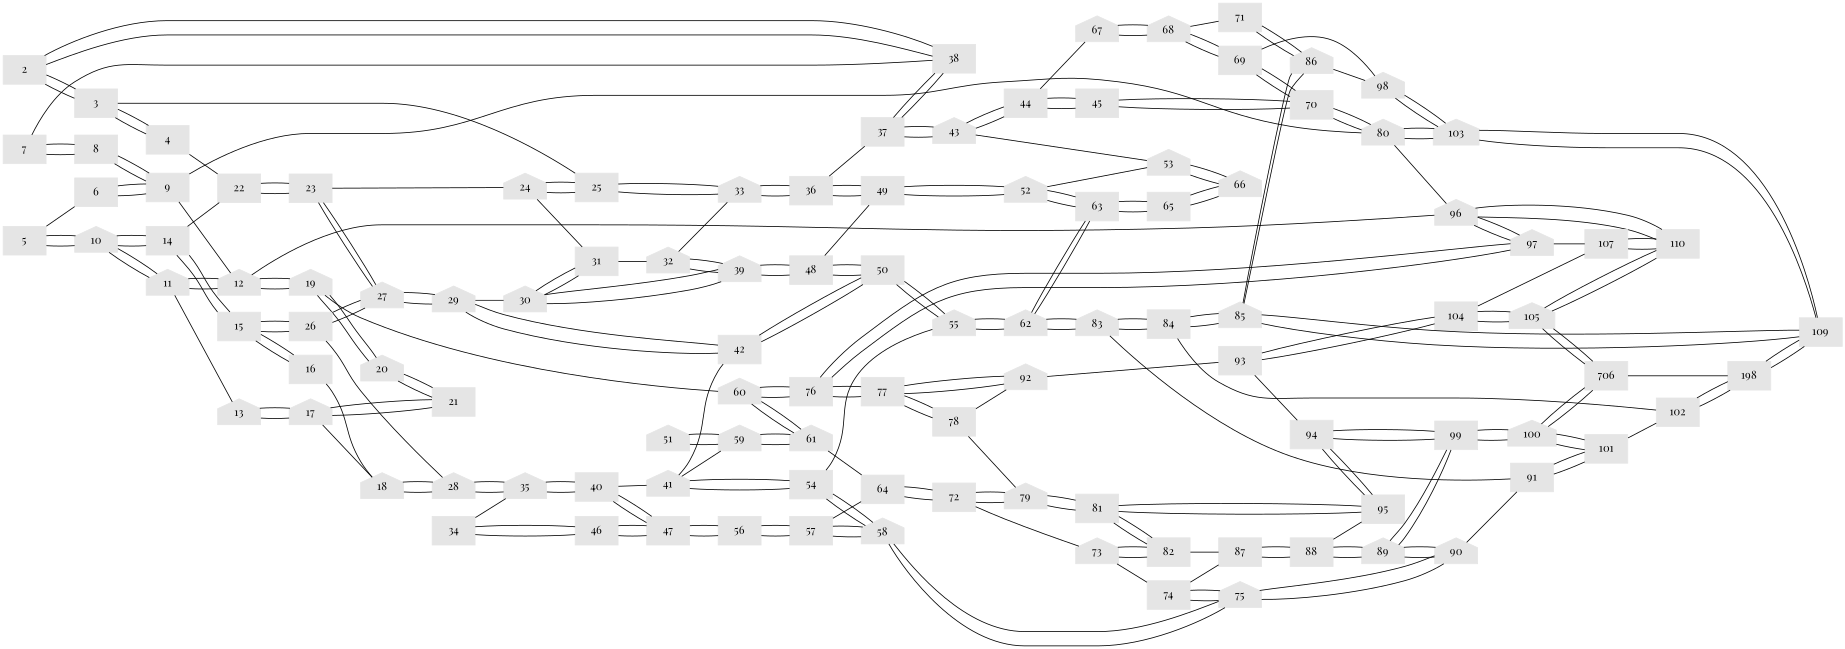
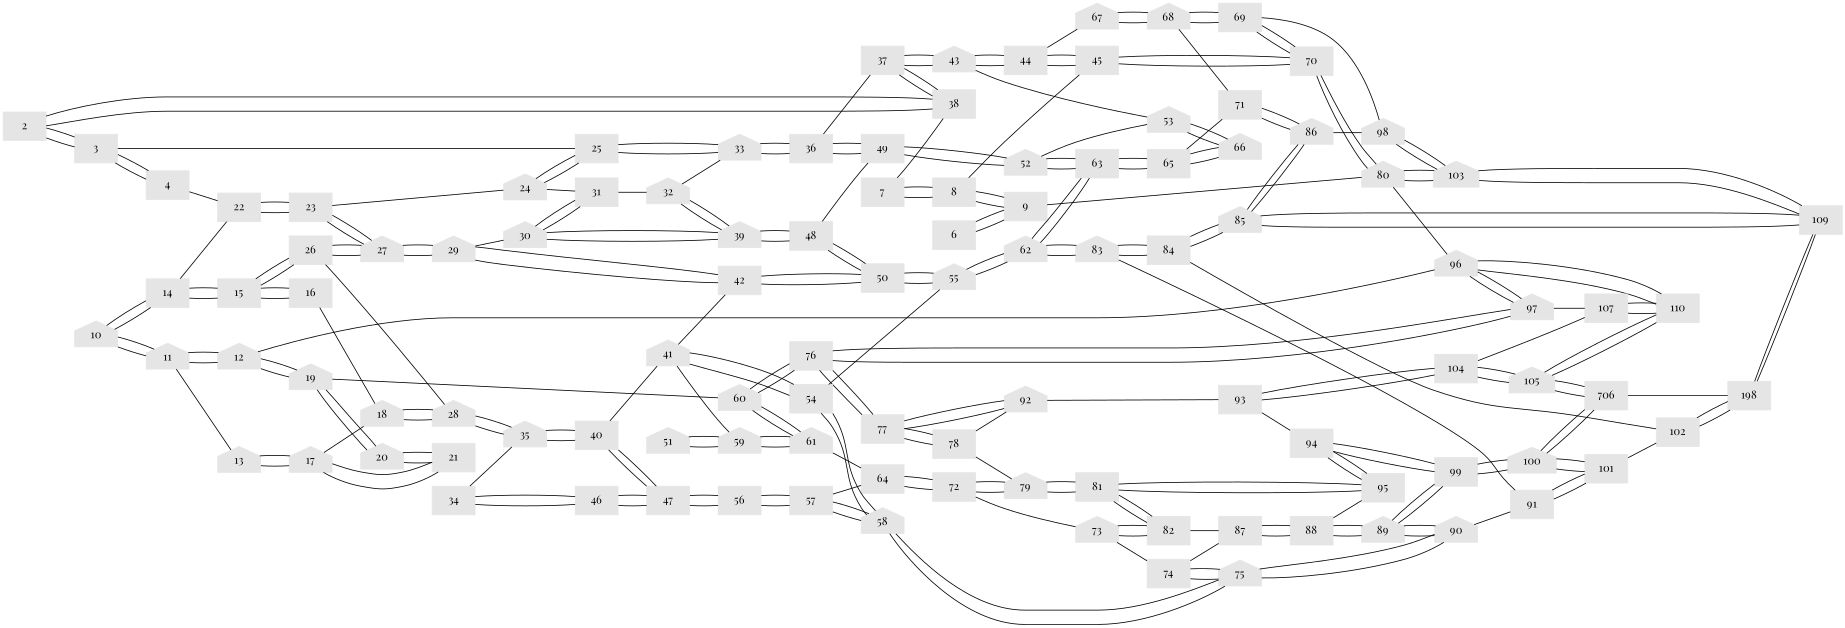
none -> (1023, 125)
none -> (1204, 134)
(205, 237) -> none
(25, 241) -> none
